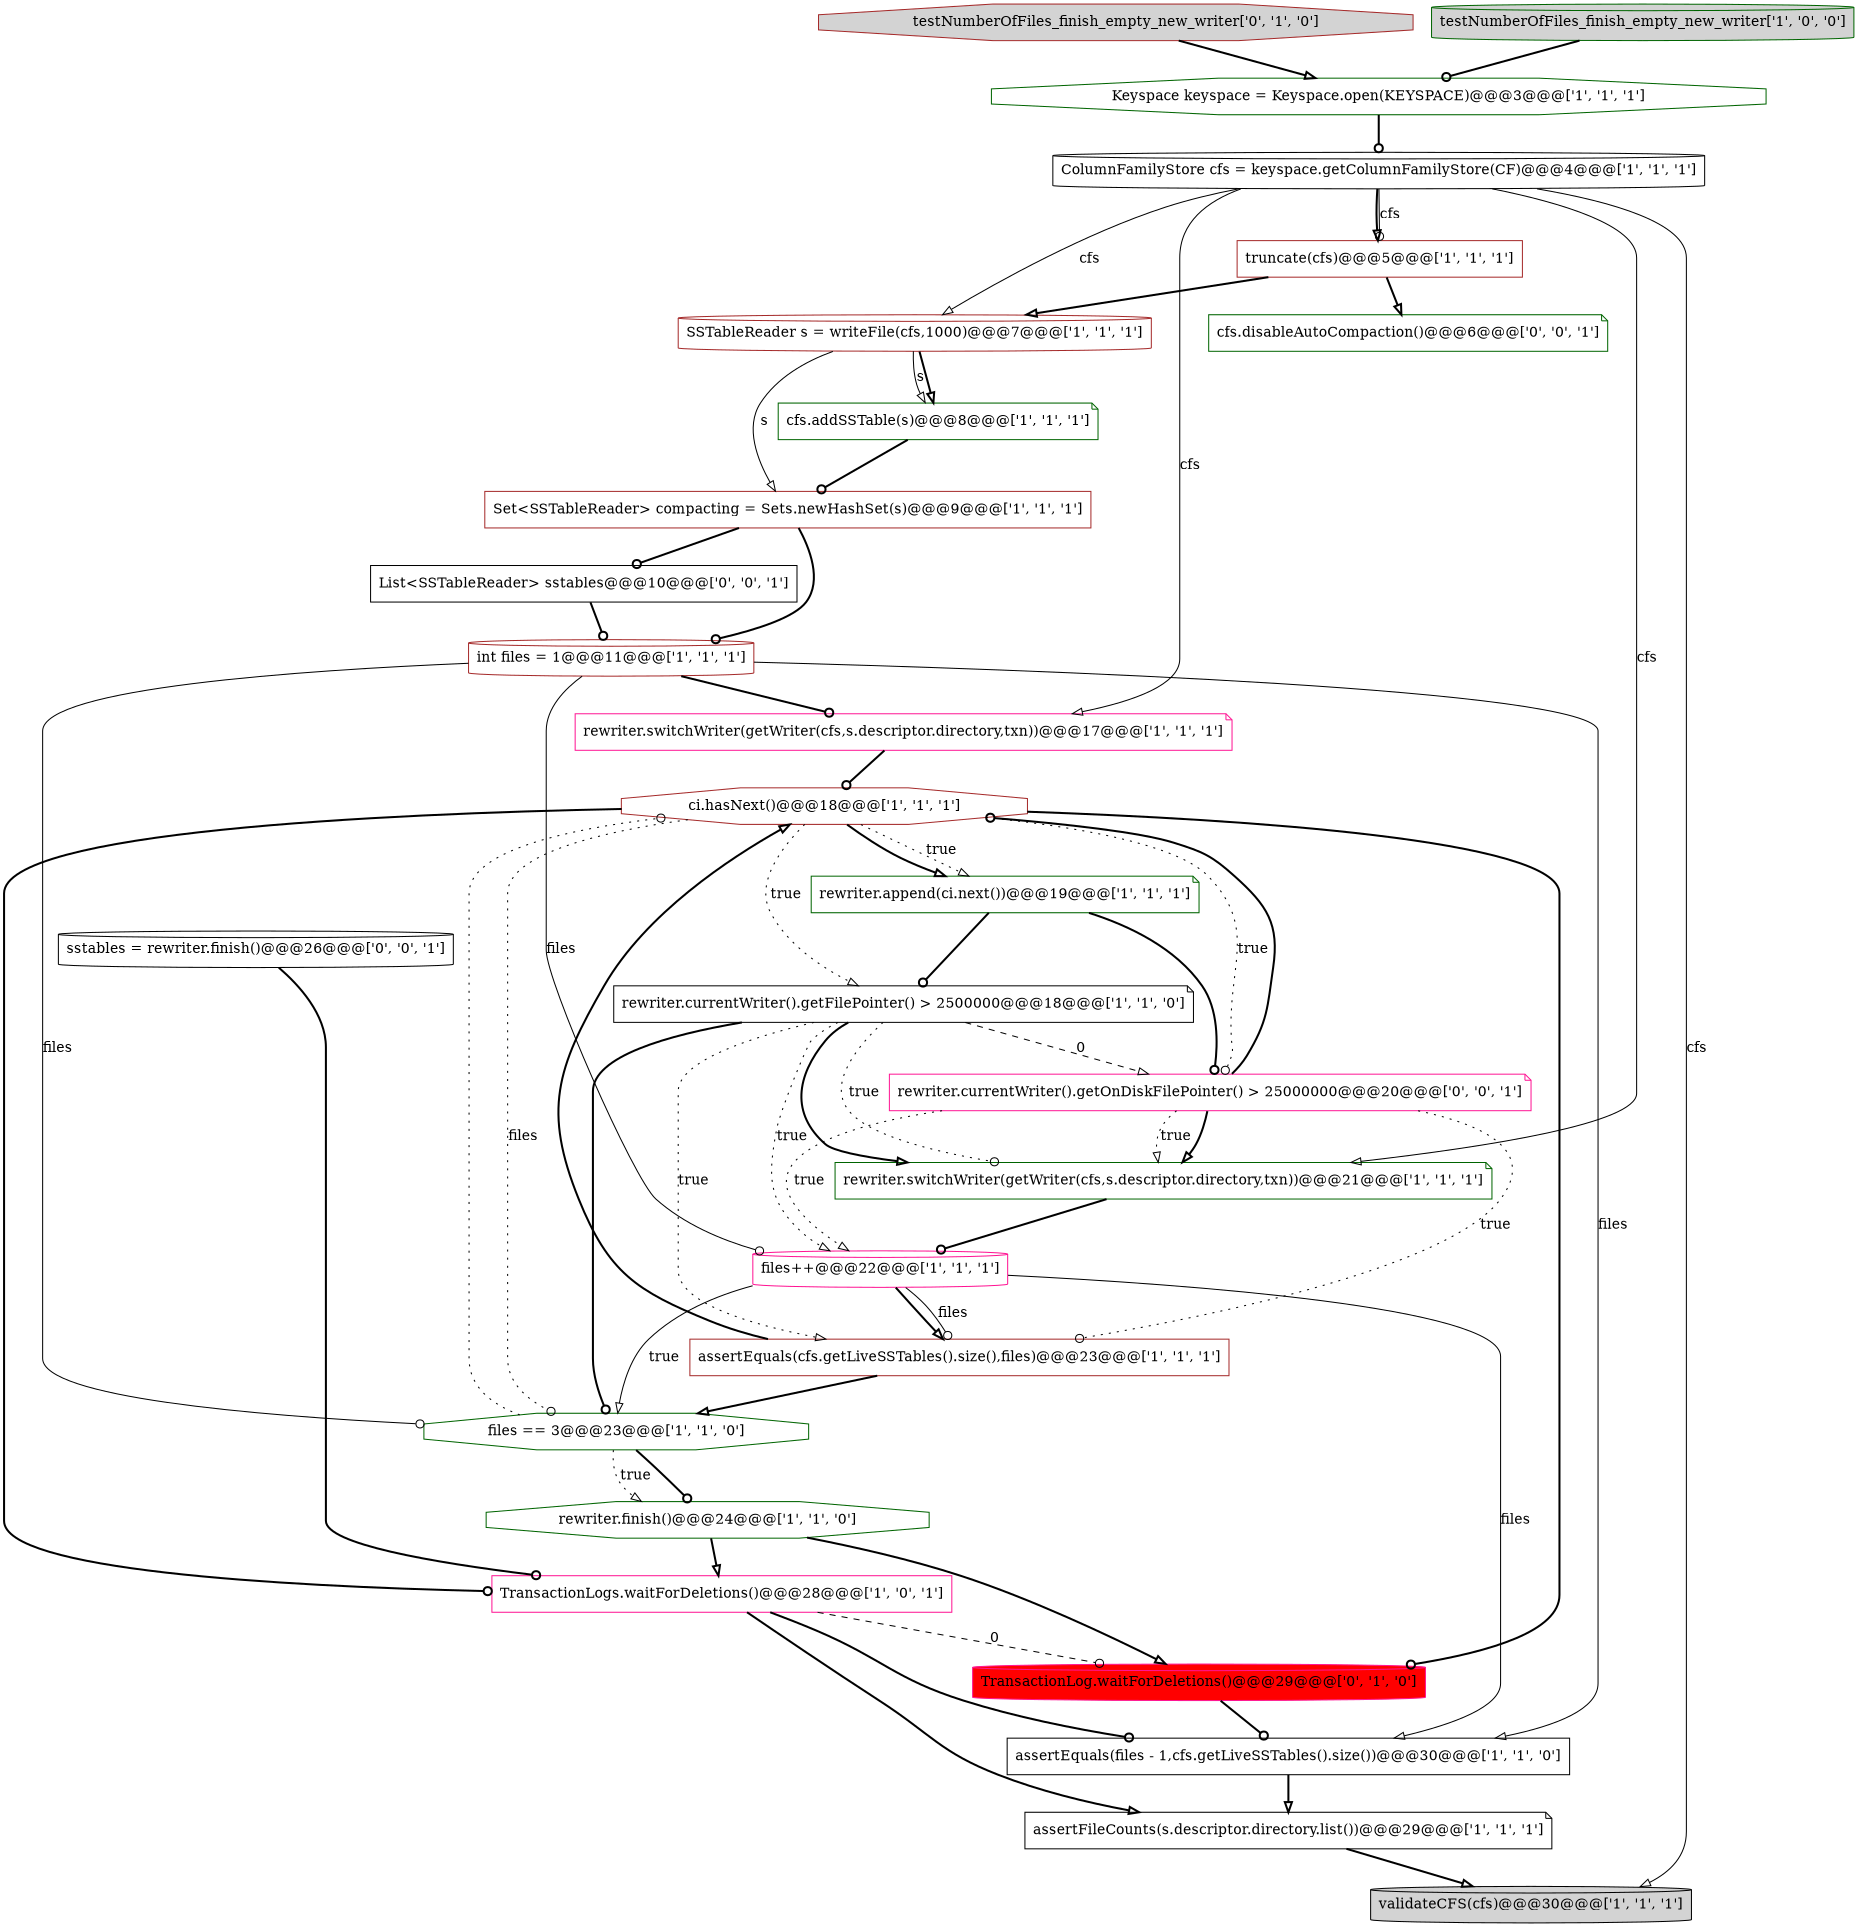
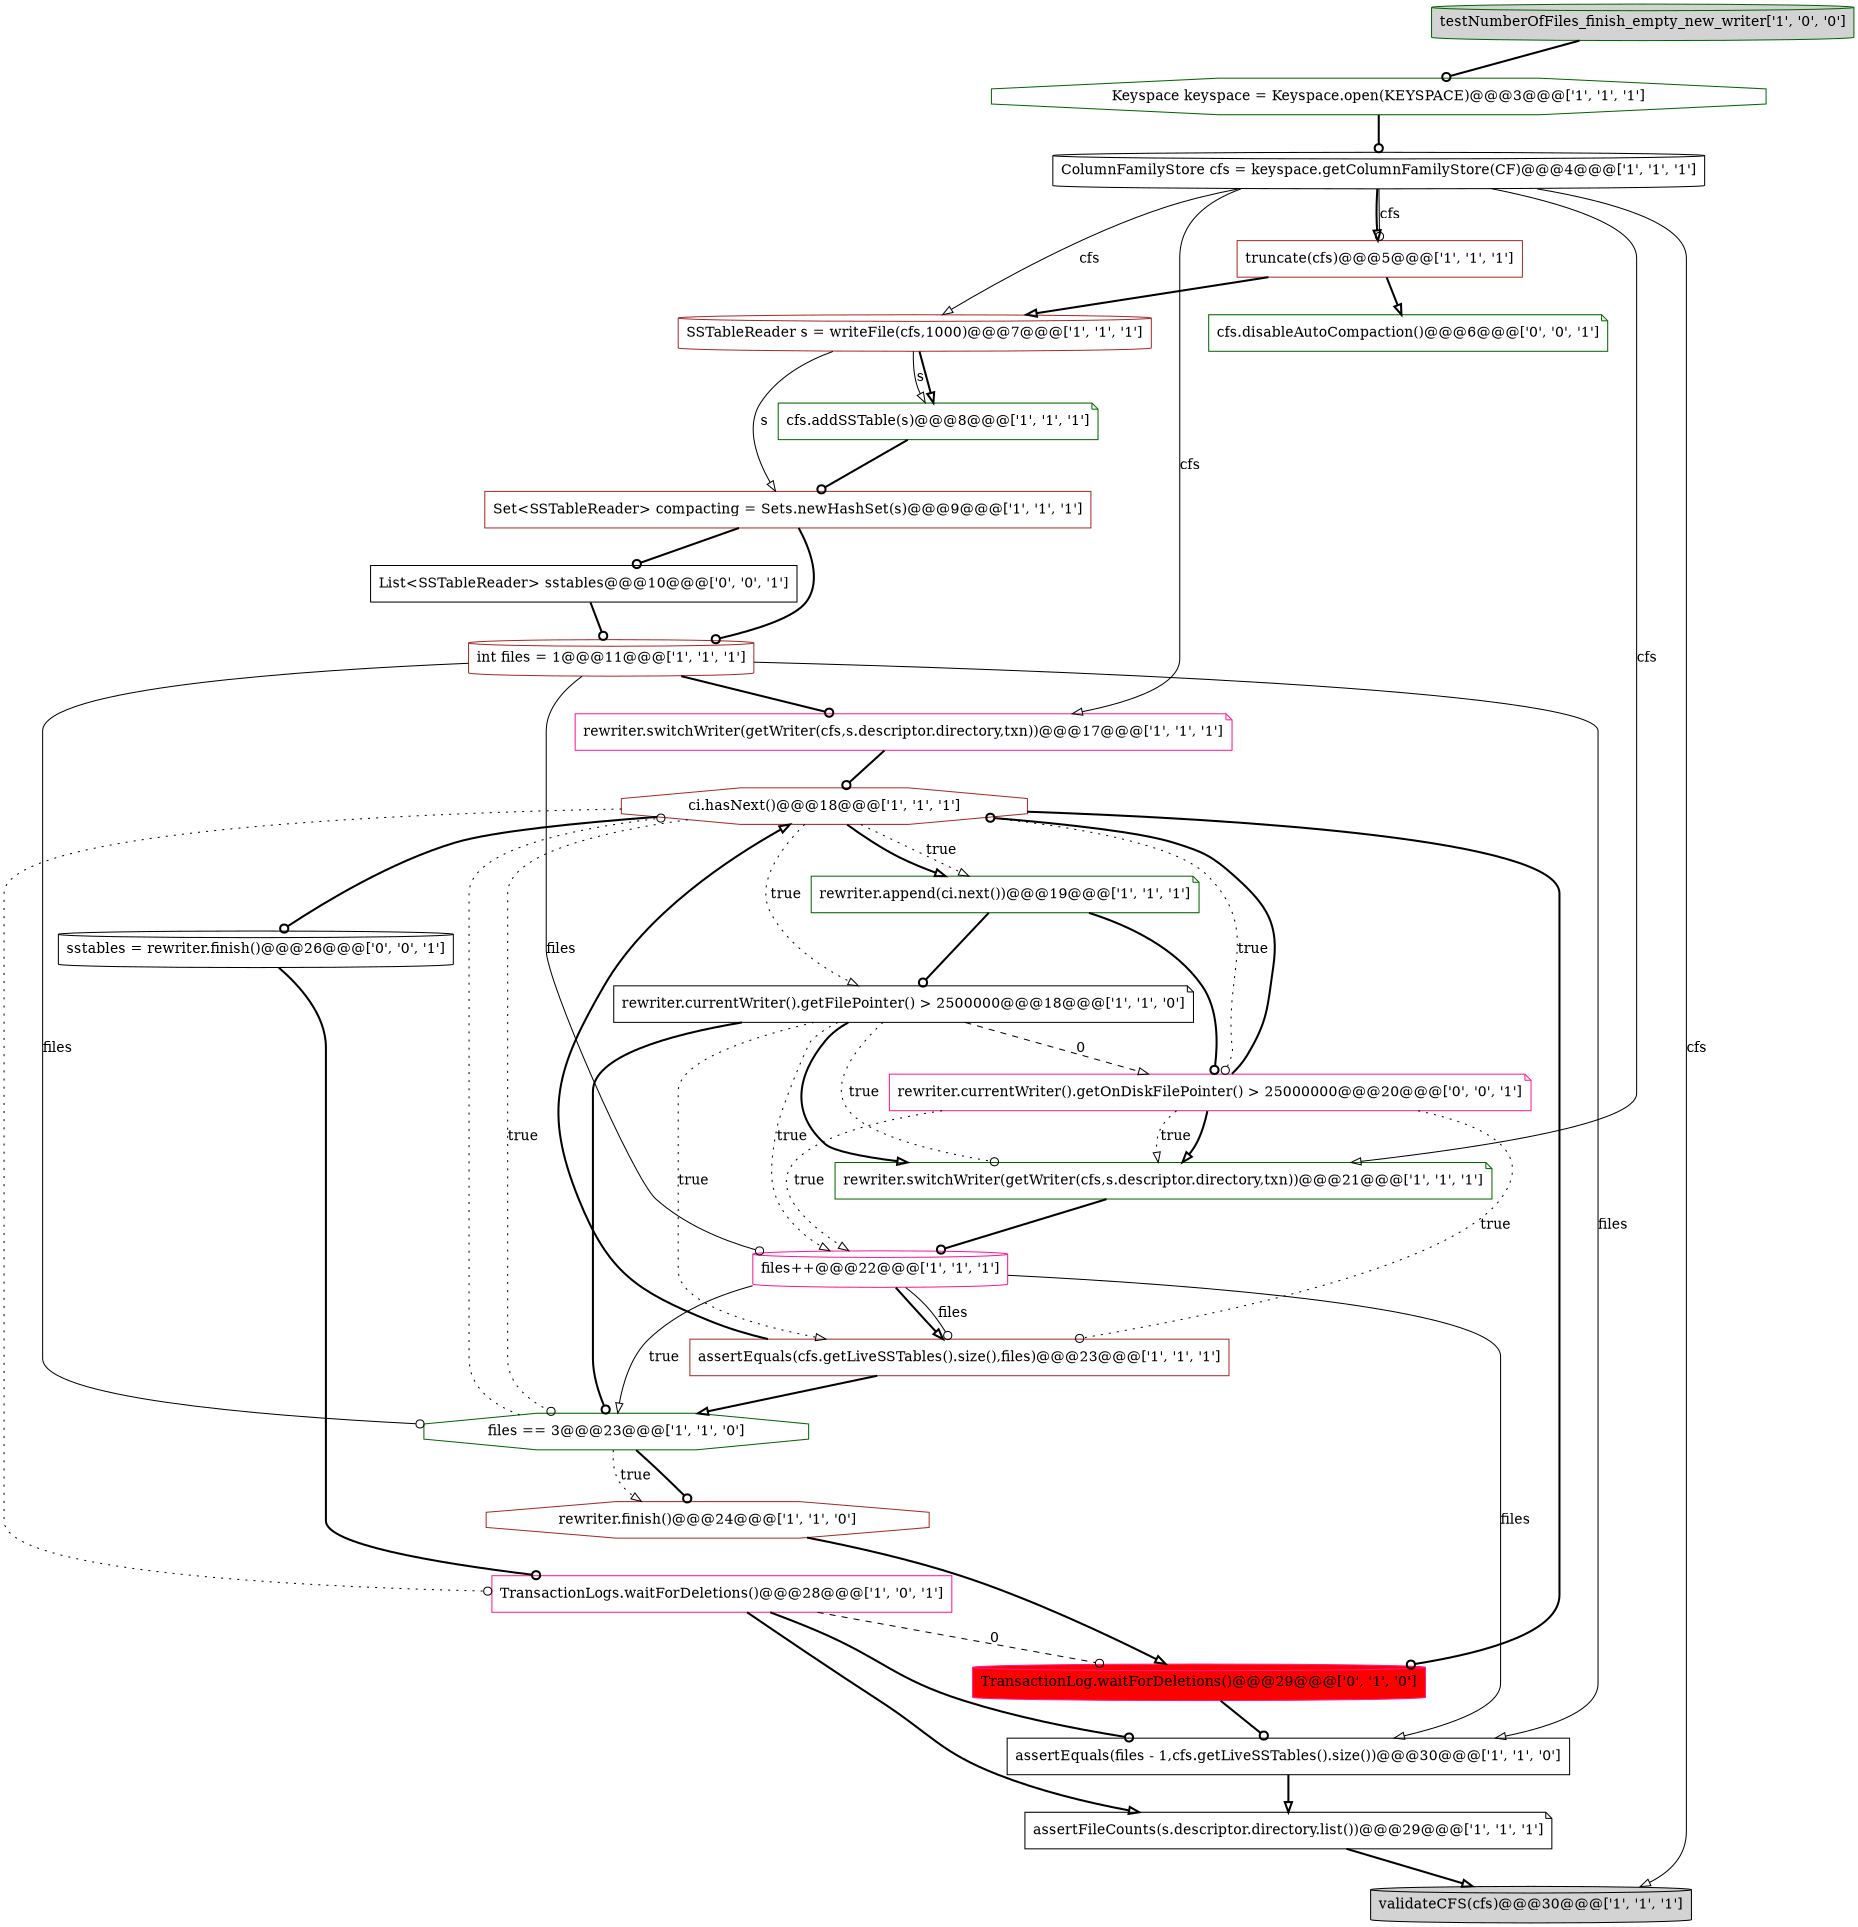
(1116, 22) -> none
none -> (463, 841)
(4, 1137) -> (4, 1137)
(523, 1137) -> (523, 1137)
(708, 1520) -> (708, 1520)
(714, 1552) -> none
